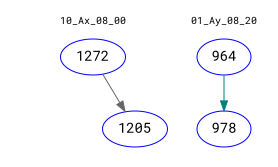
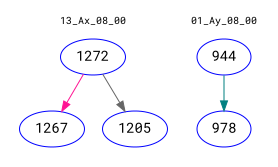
(94, 22) -> (94, 22)
(224, 22) -> (224, 22)
(224, 57) -> (224, 57)
none -> (52, 129)
